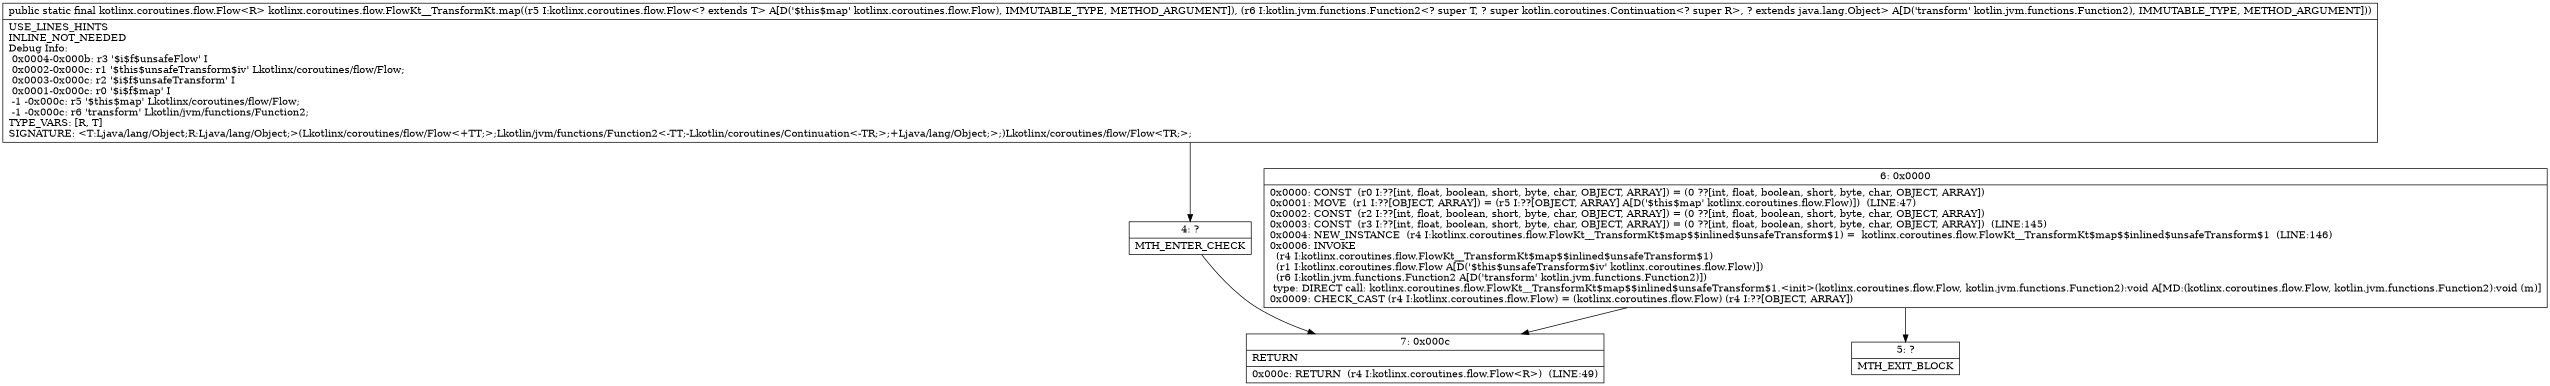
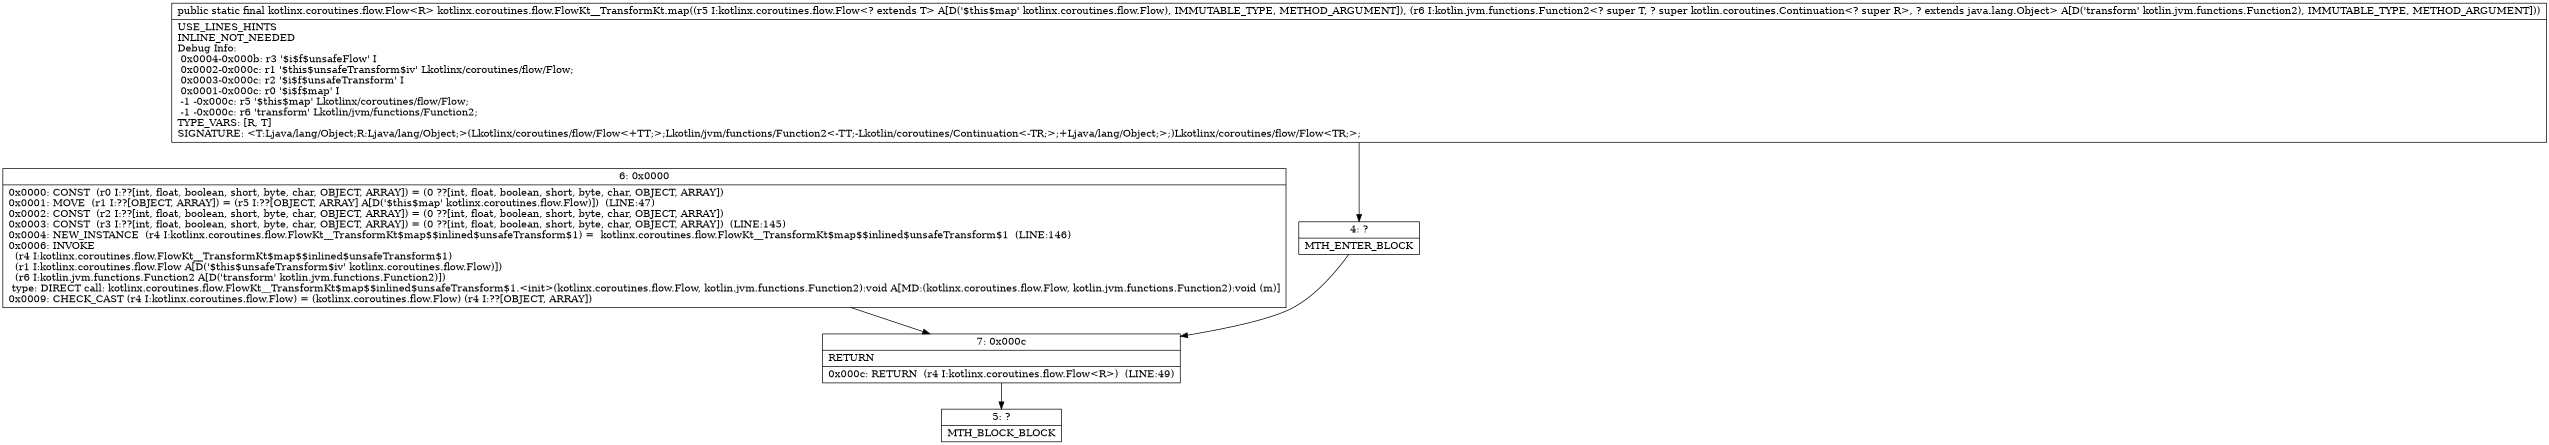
(1190, 246) -> (1359, 246)
(1906, 321) -> (1001, 392)
(1906, 366) -> (1001, 433)
